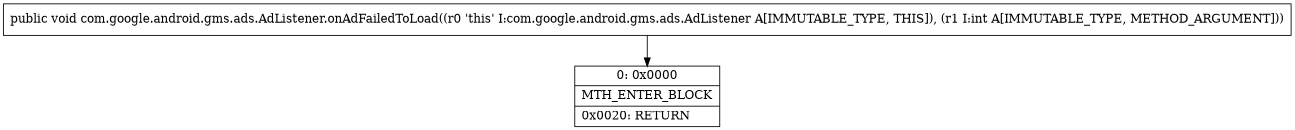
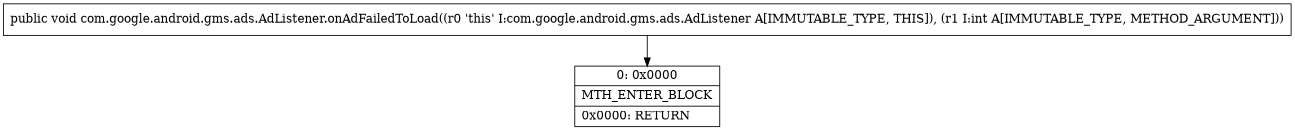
(642, 116) -> (642, 116)
